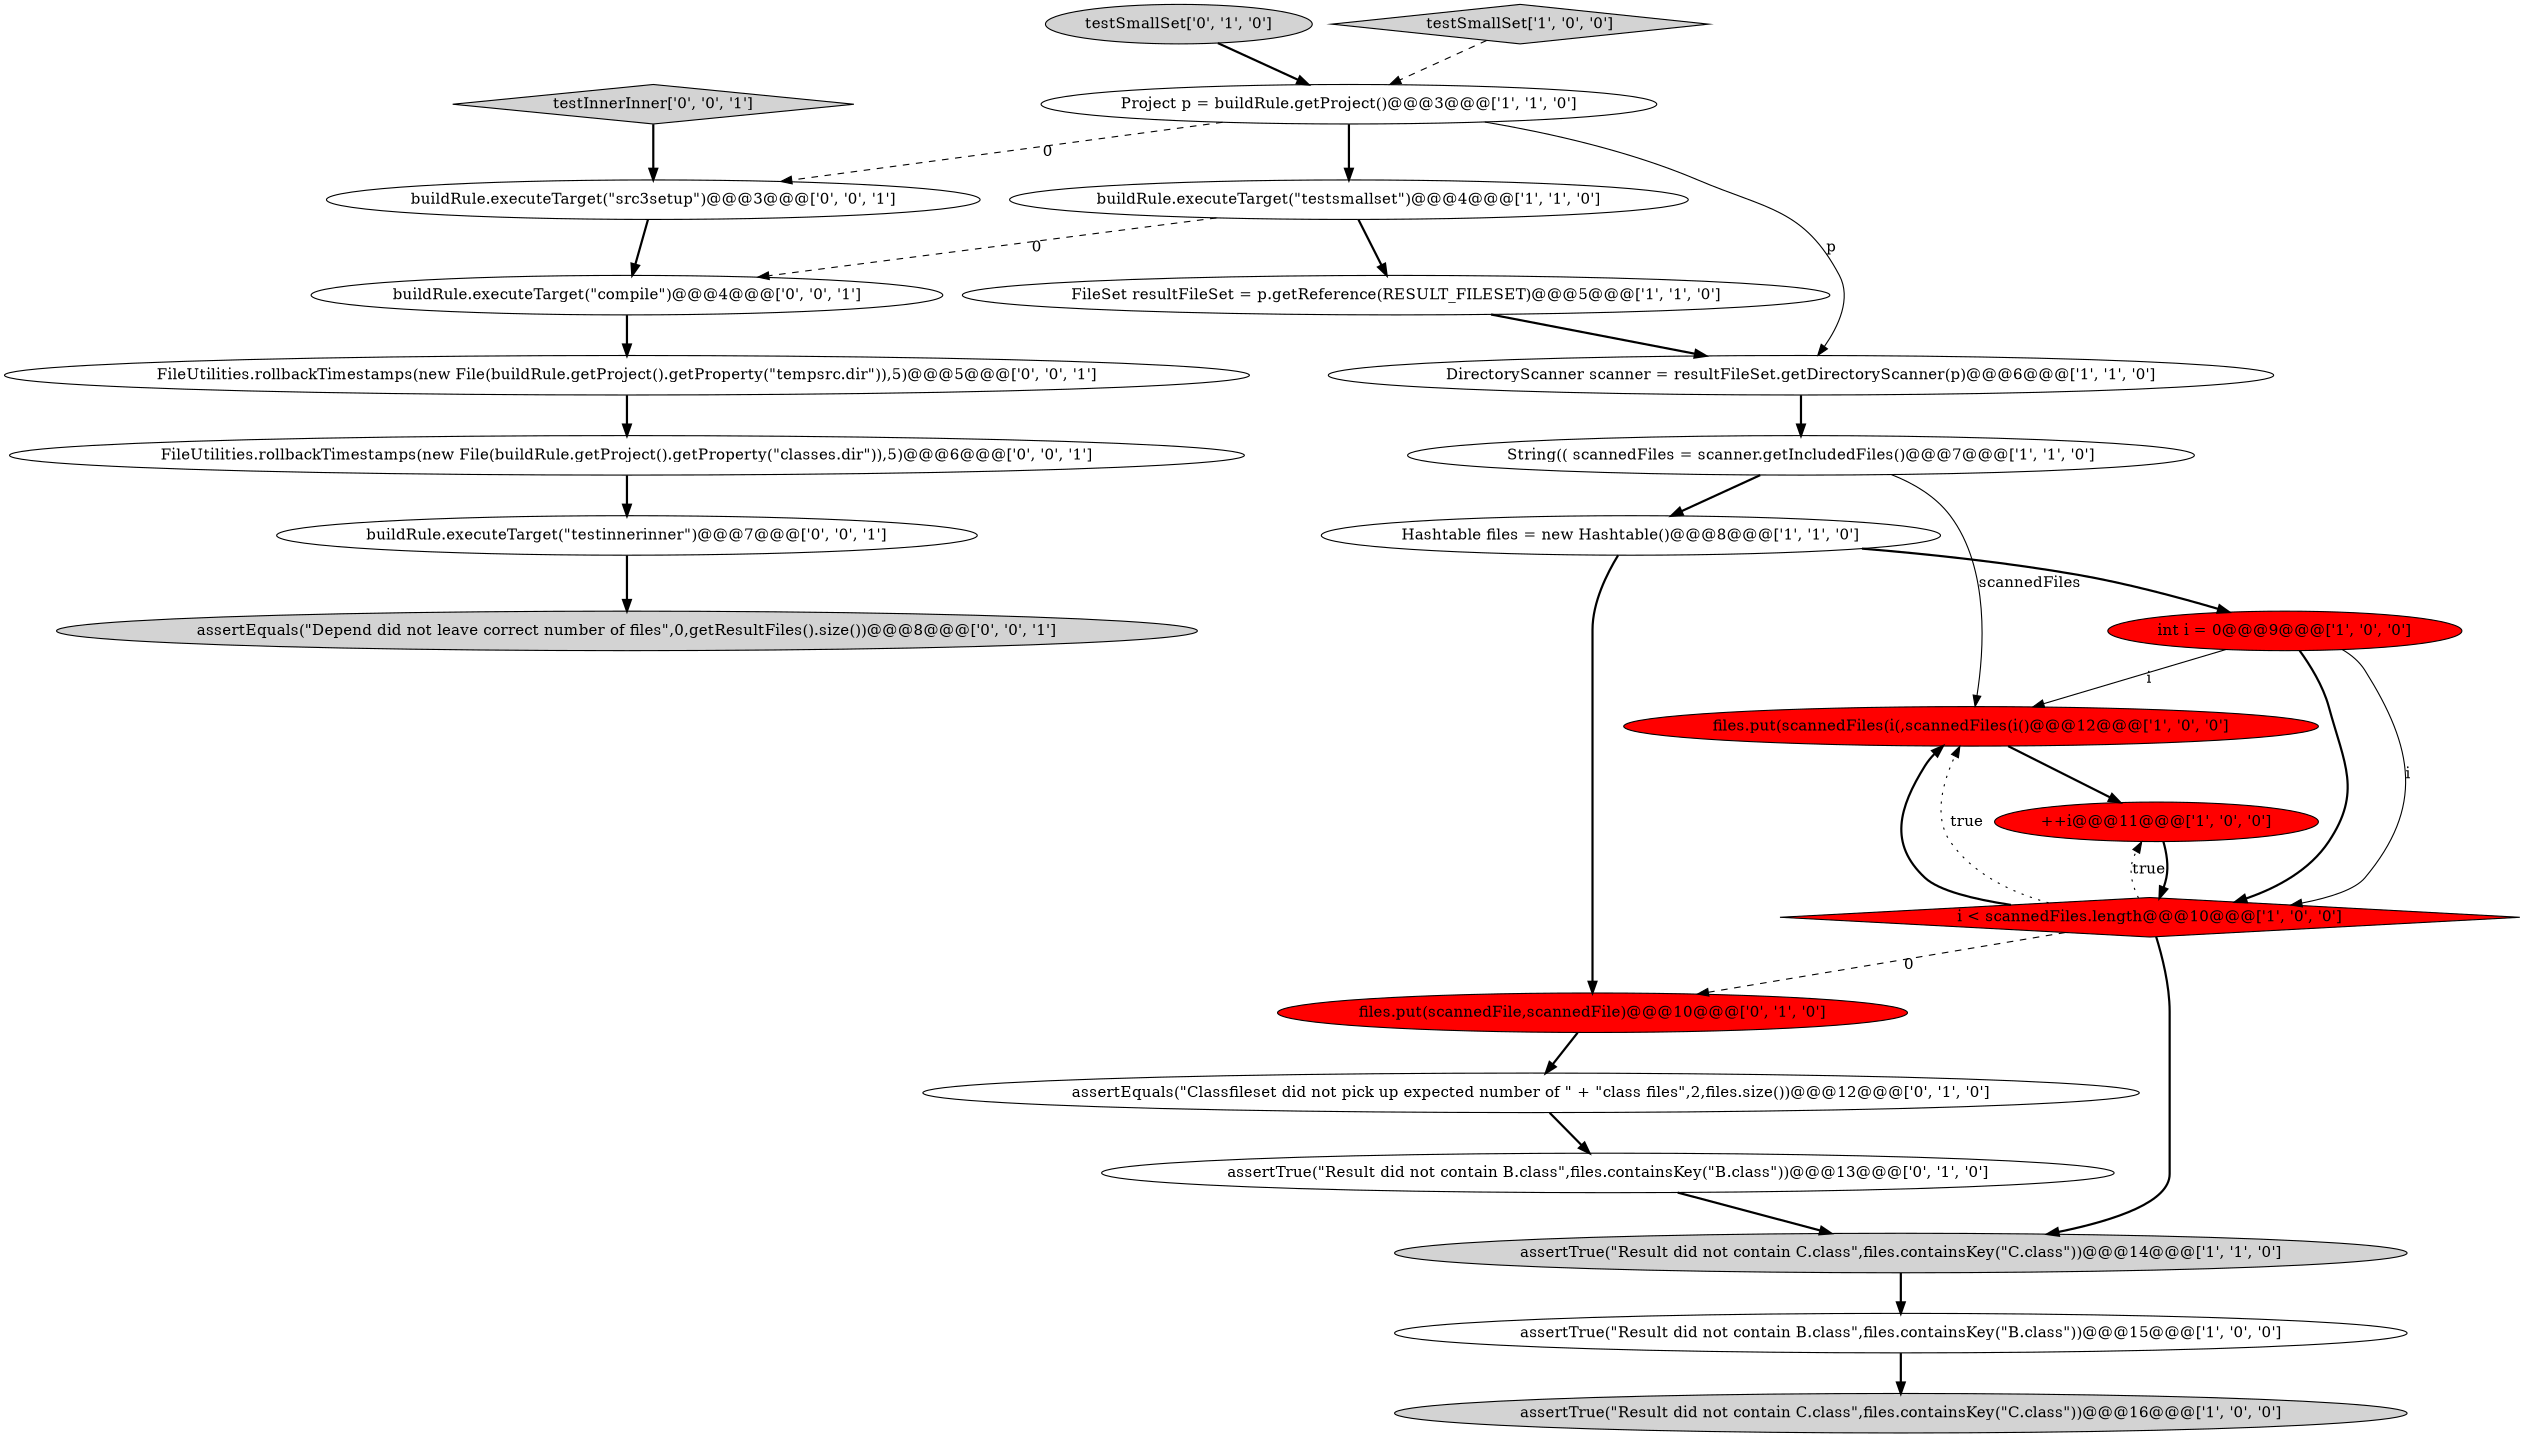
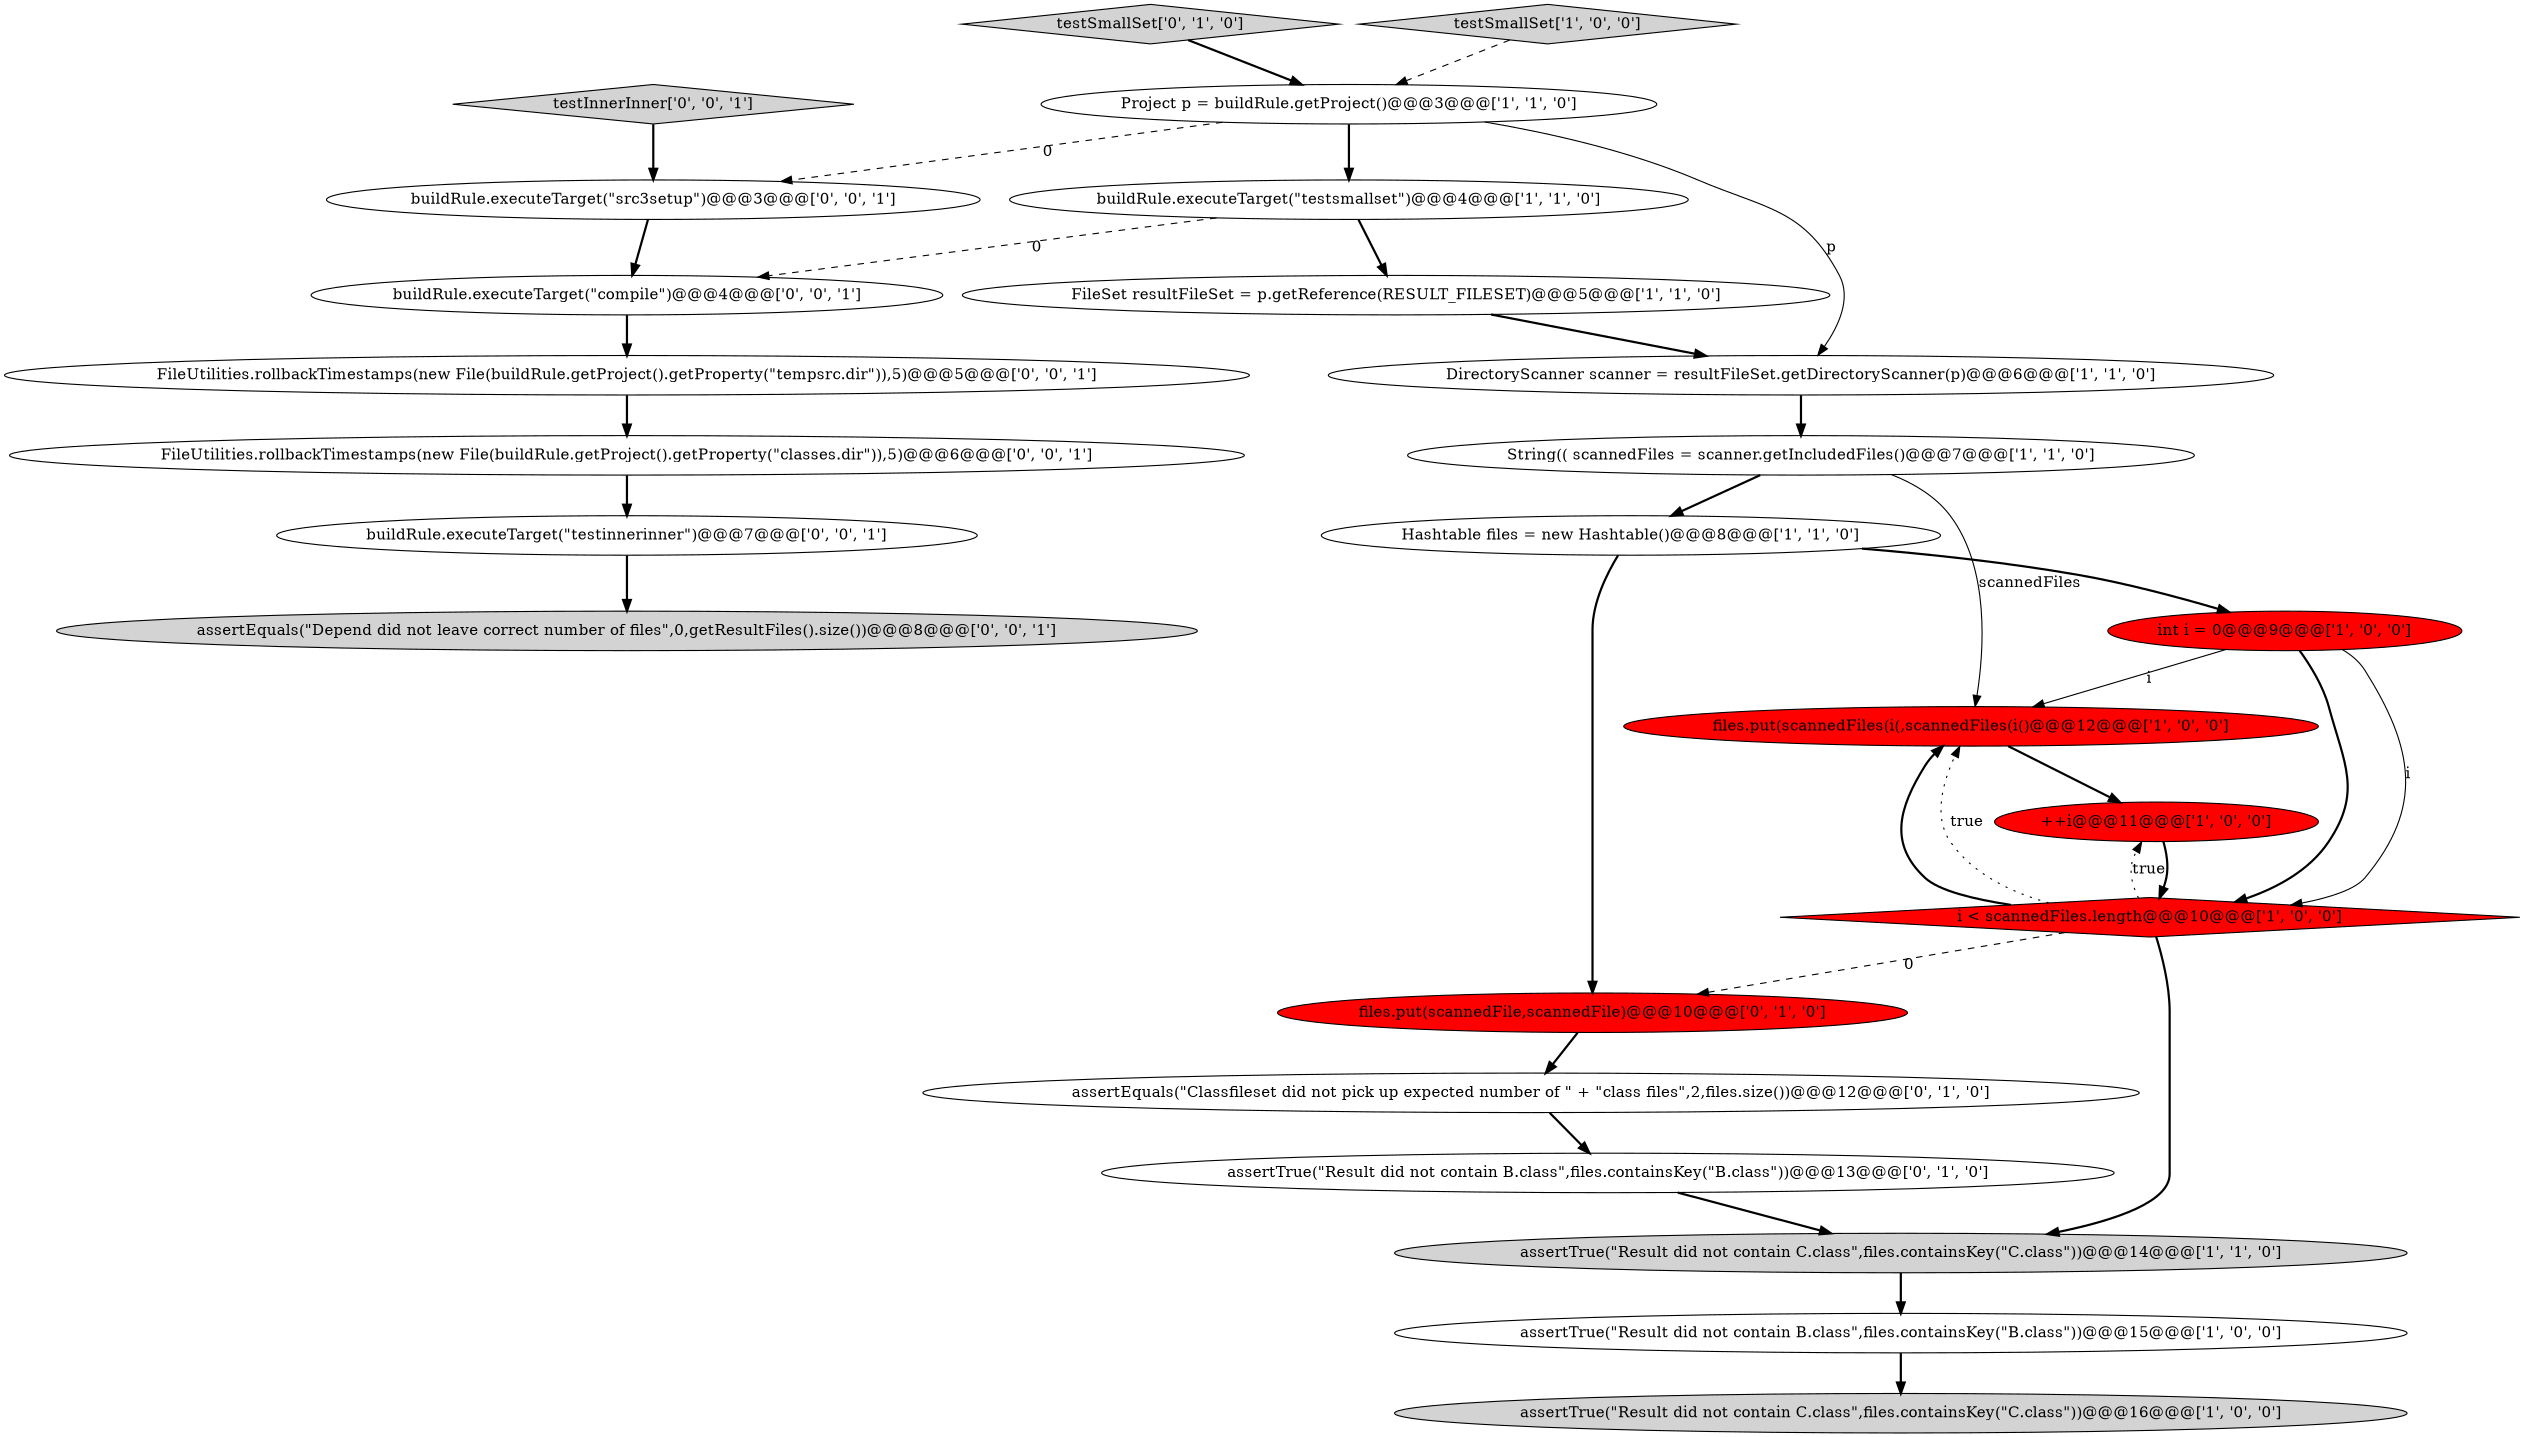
(1179, 24) -> (1150, 24)
